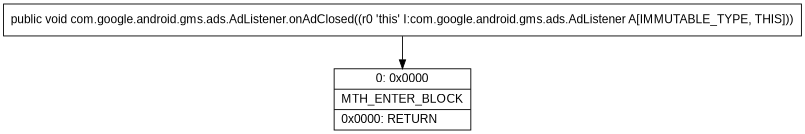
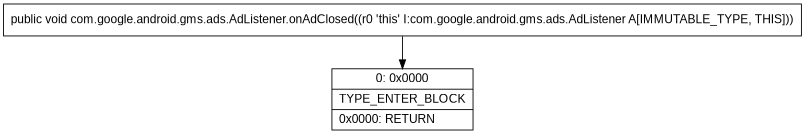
(402, 99) -> (402, 99)
